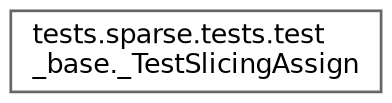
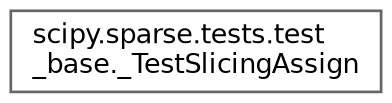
(196, 51) -> (196, 51)
